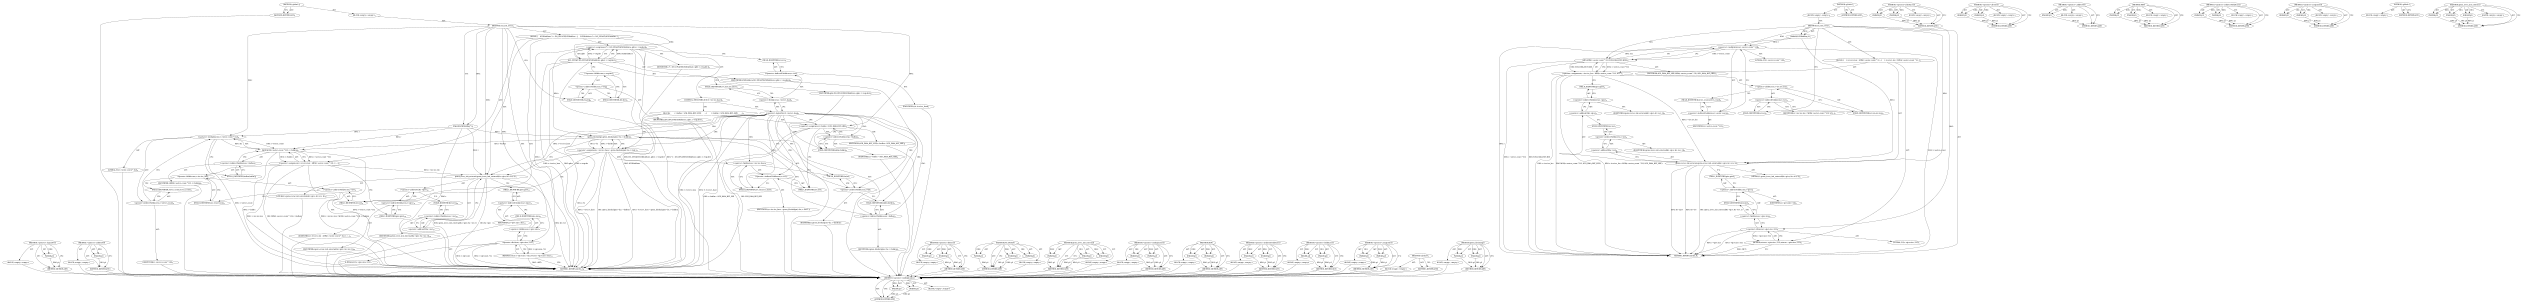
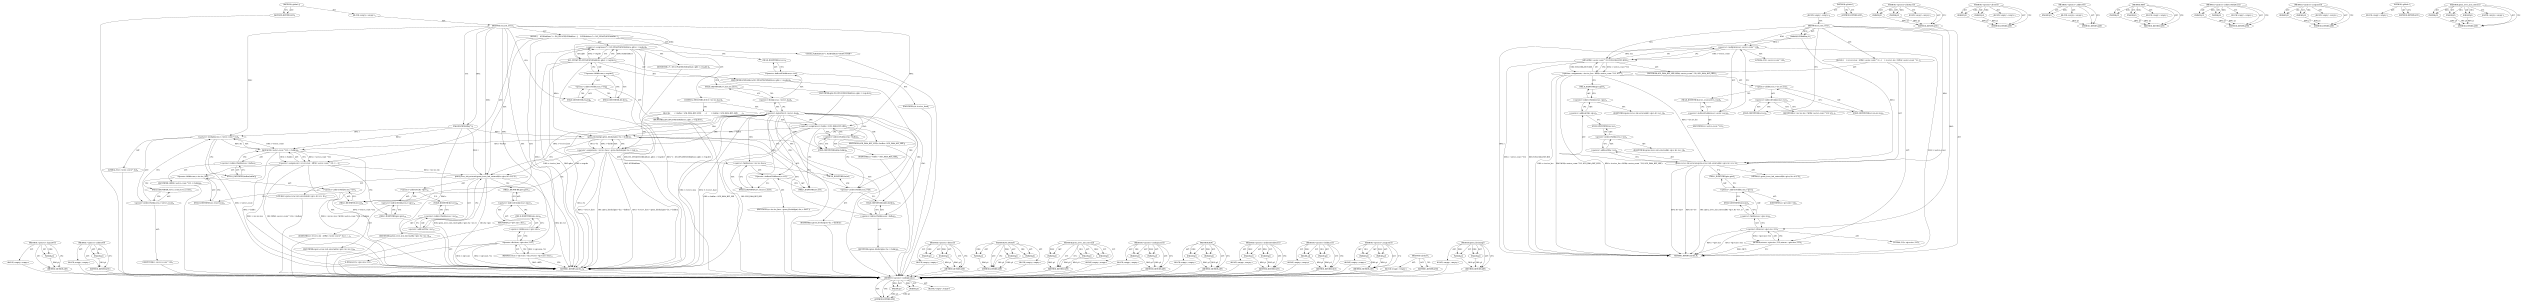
none -> (829, 54)
none -> (597, 66)
none -> (716, 132)
(851, 182) -> (847, 147)
